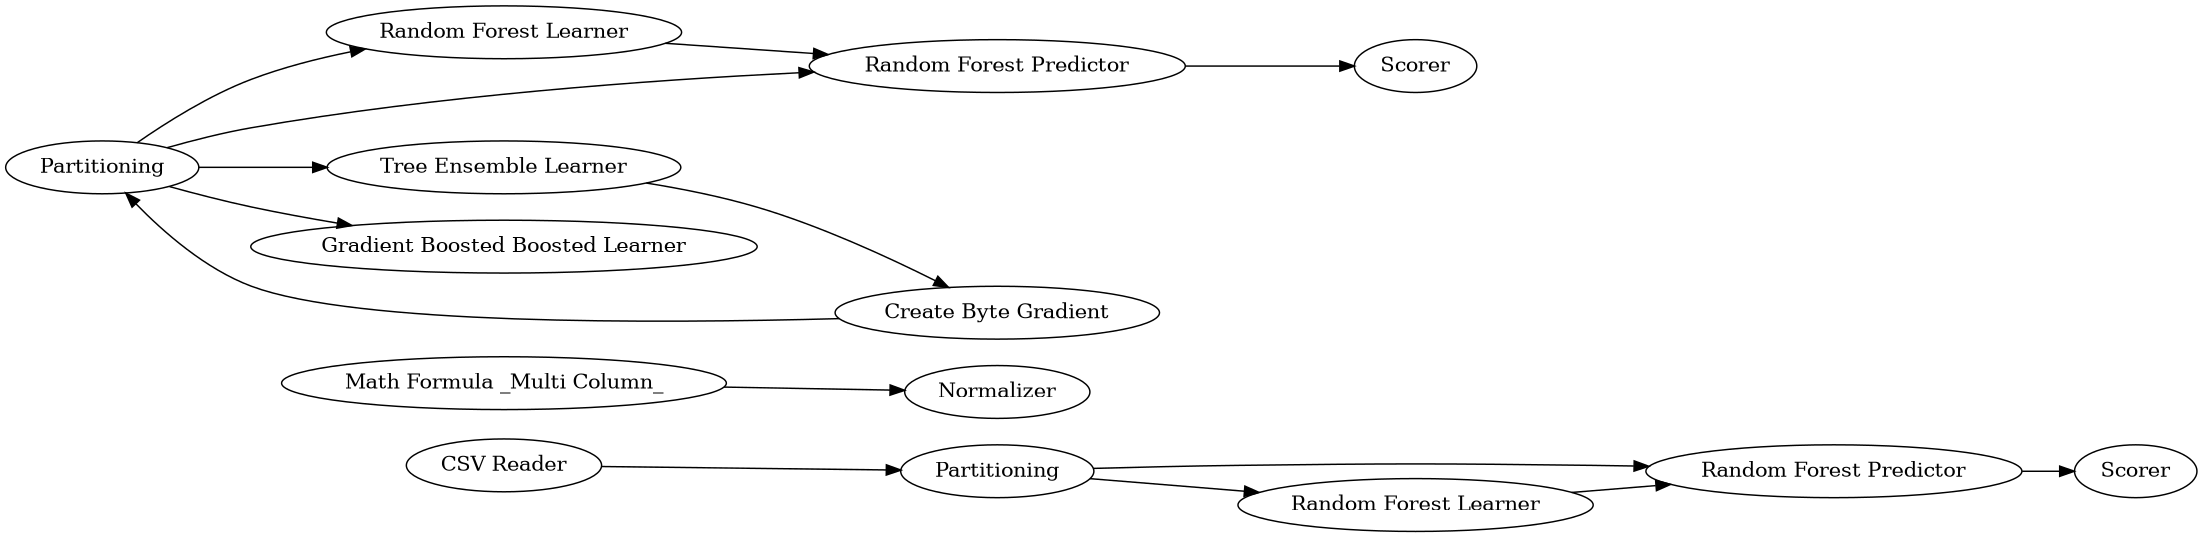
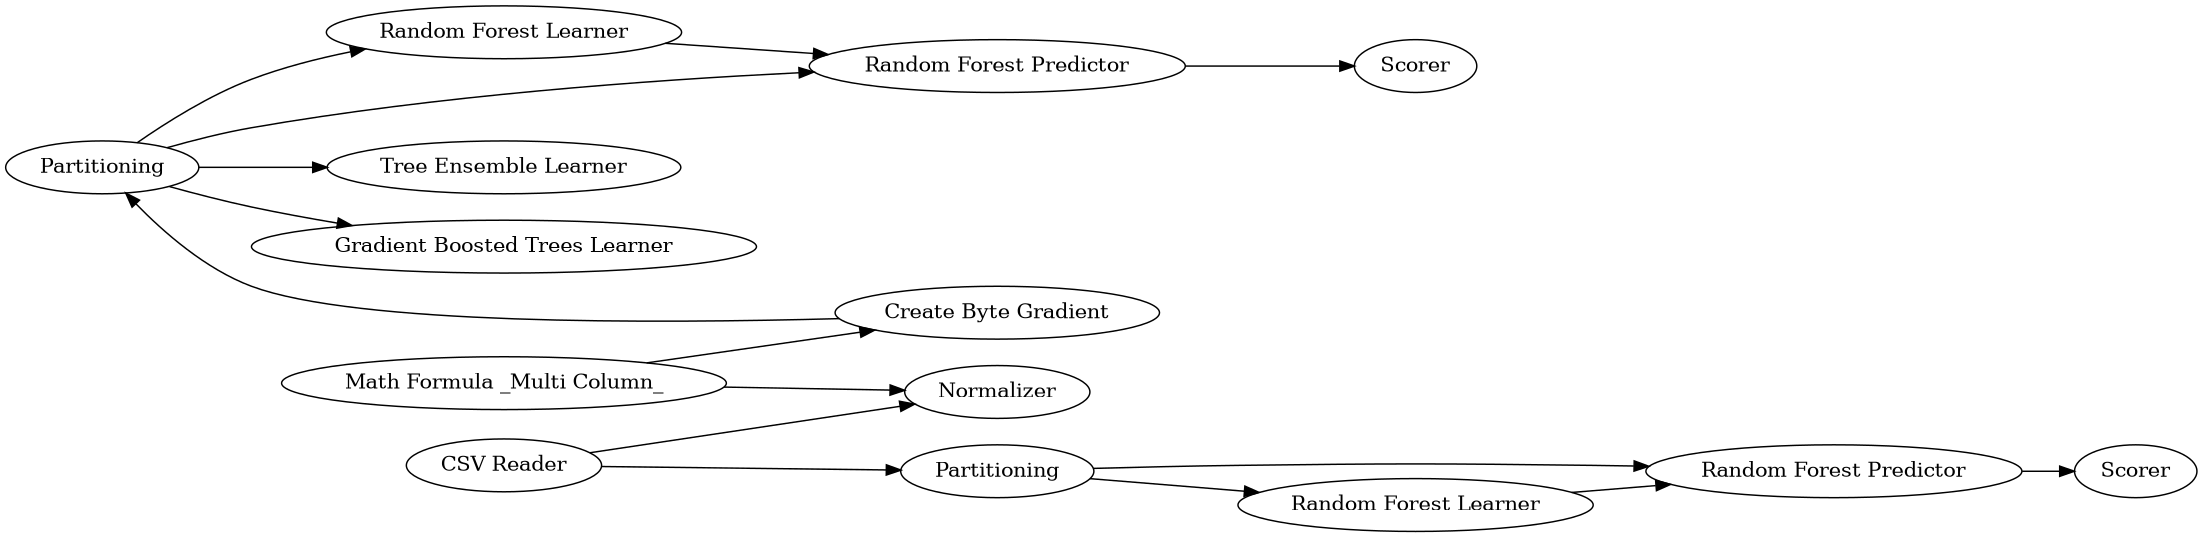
(795, 220) -> (753, 348)
(504, 247) -> (504, 247)
none -> (745, 430)
